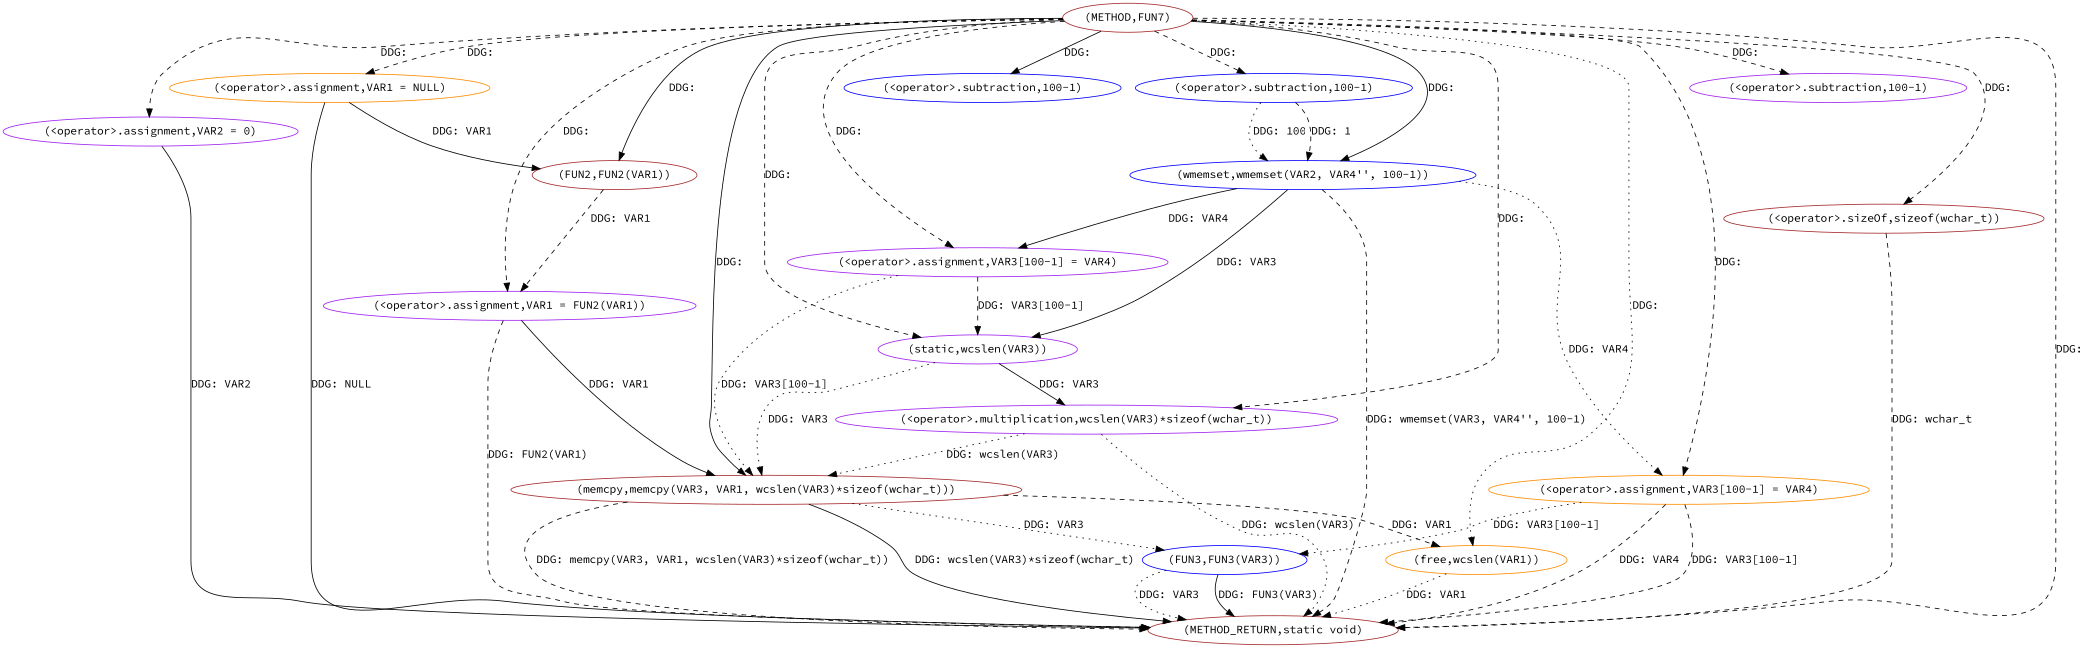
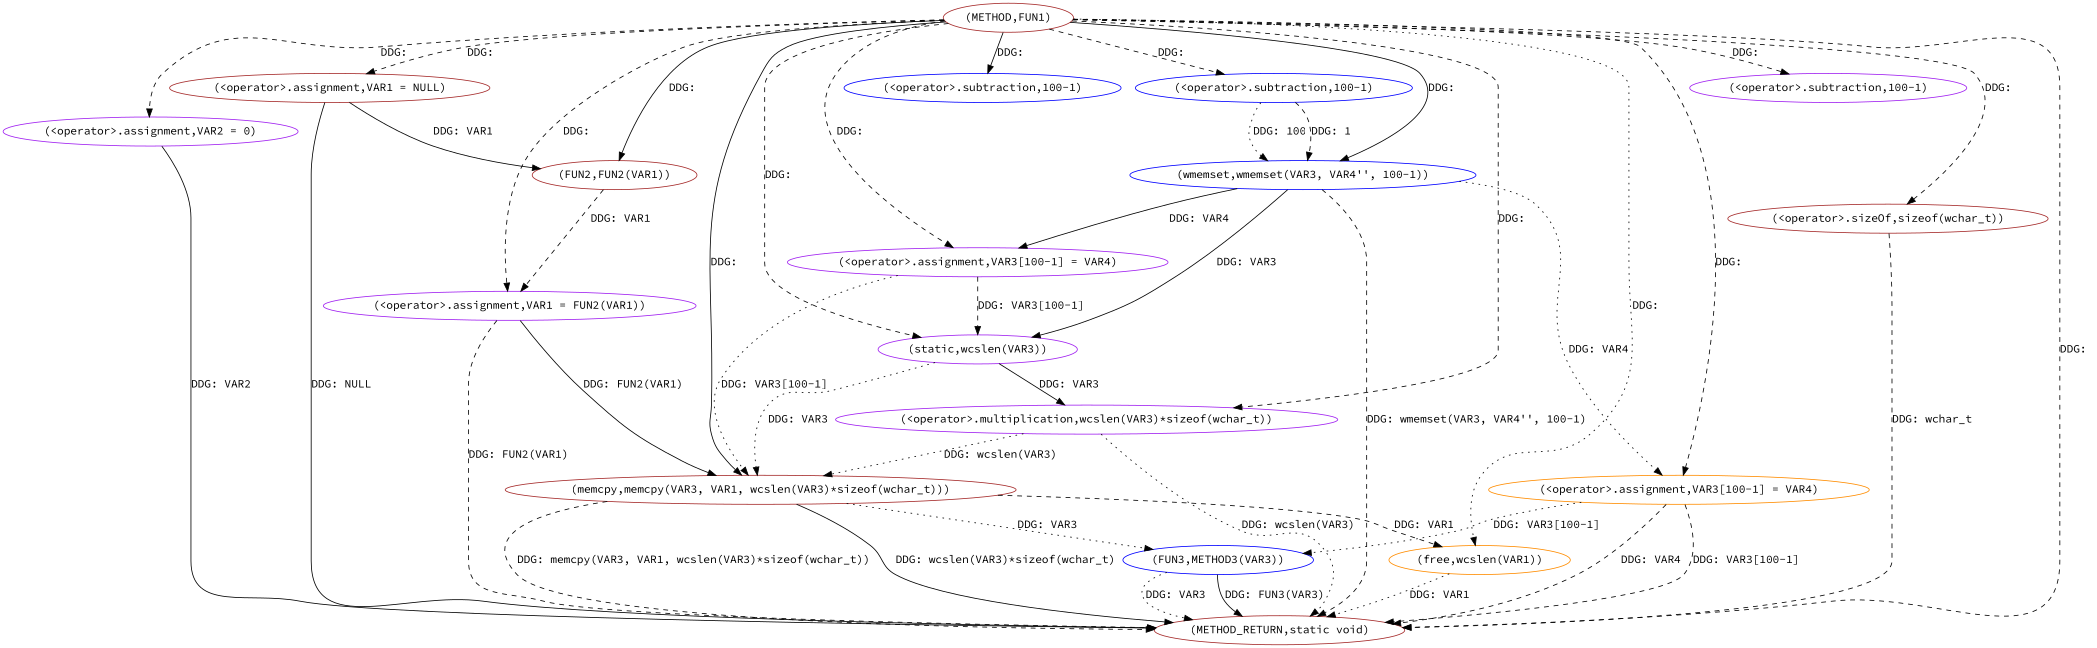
(1128, 18) -> (1008, 18)
(330, 88) -> (330, 88)
(1303, 175) -> (1303, 175)
(619, 385) -> (633, 385)
(1225, 560) -> (1218, 560)
